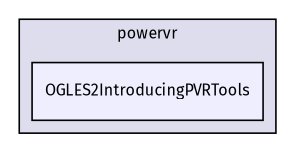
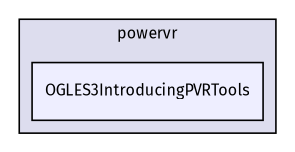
(148, 91) -> (148, 91)
